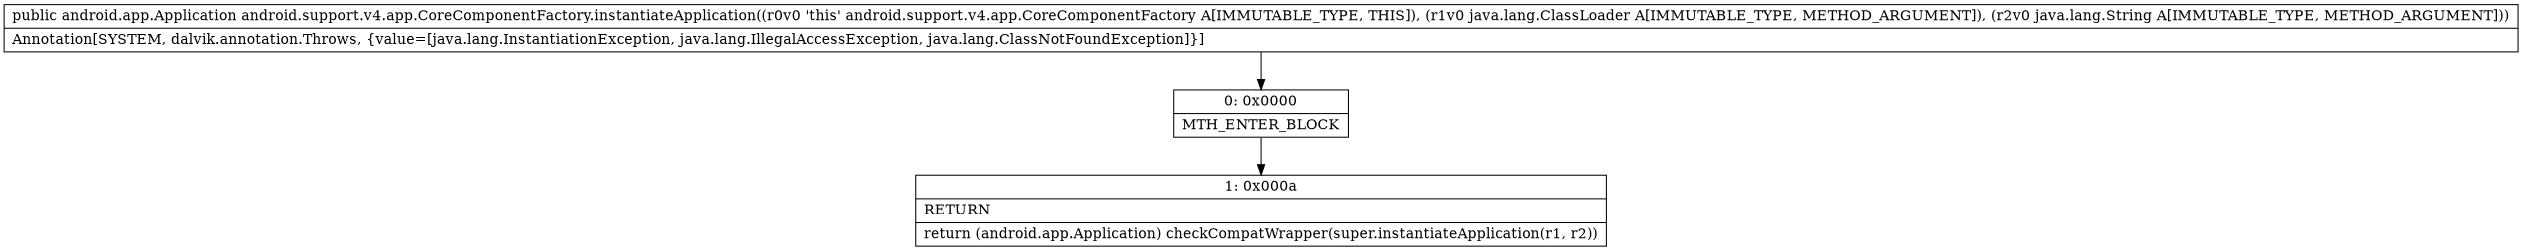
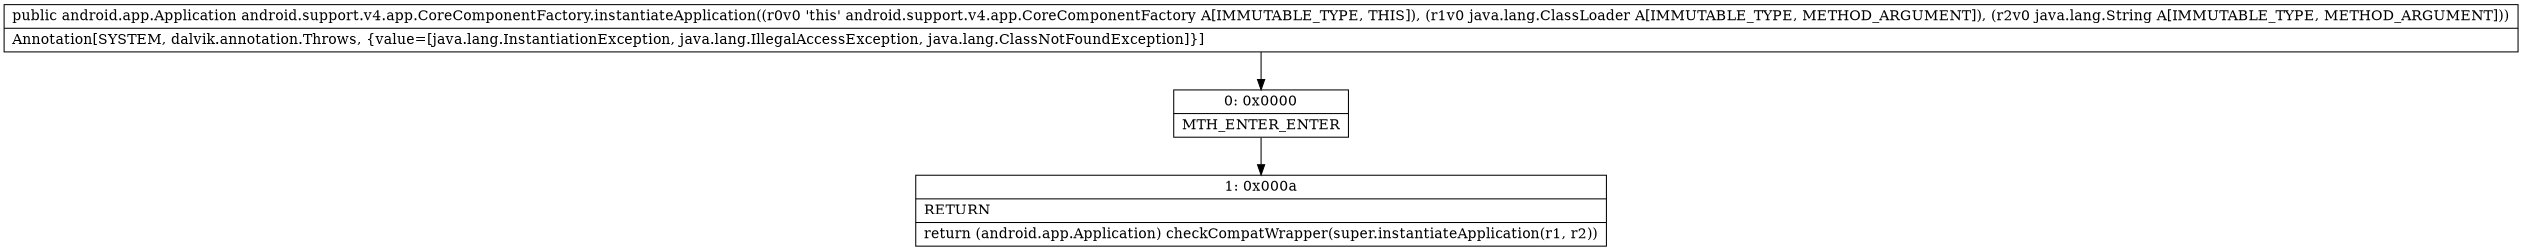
(1261, 125) -> (1261, 125)
